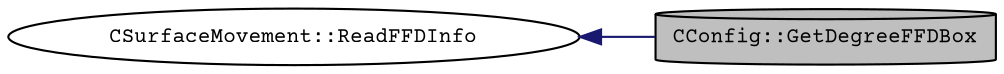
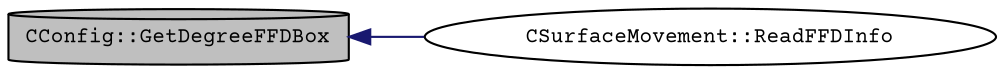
(628, 37) -> (397, 37)
